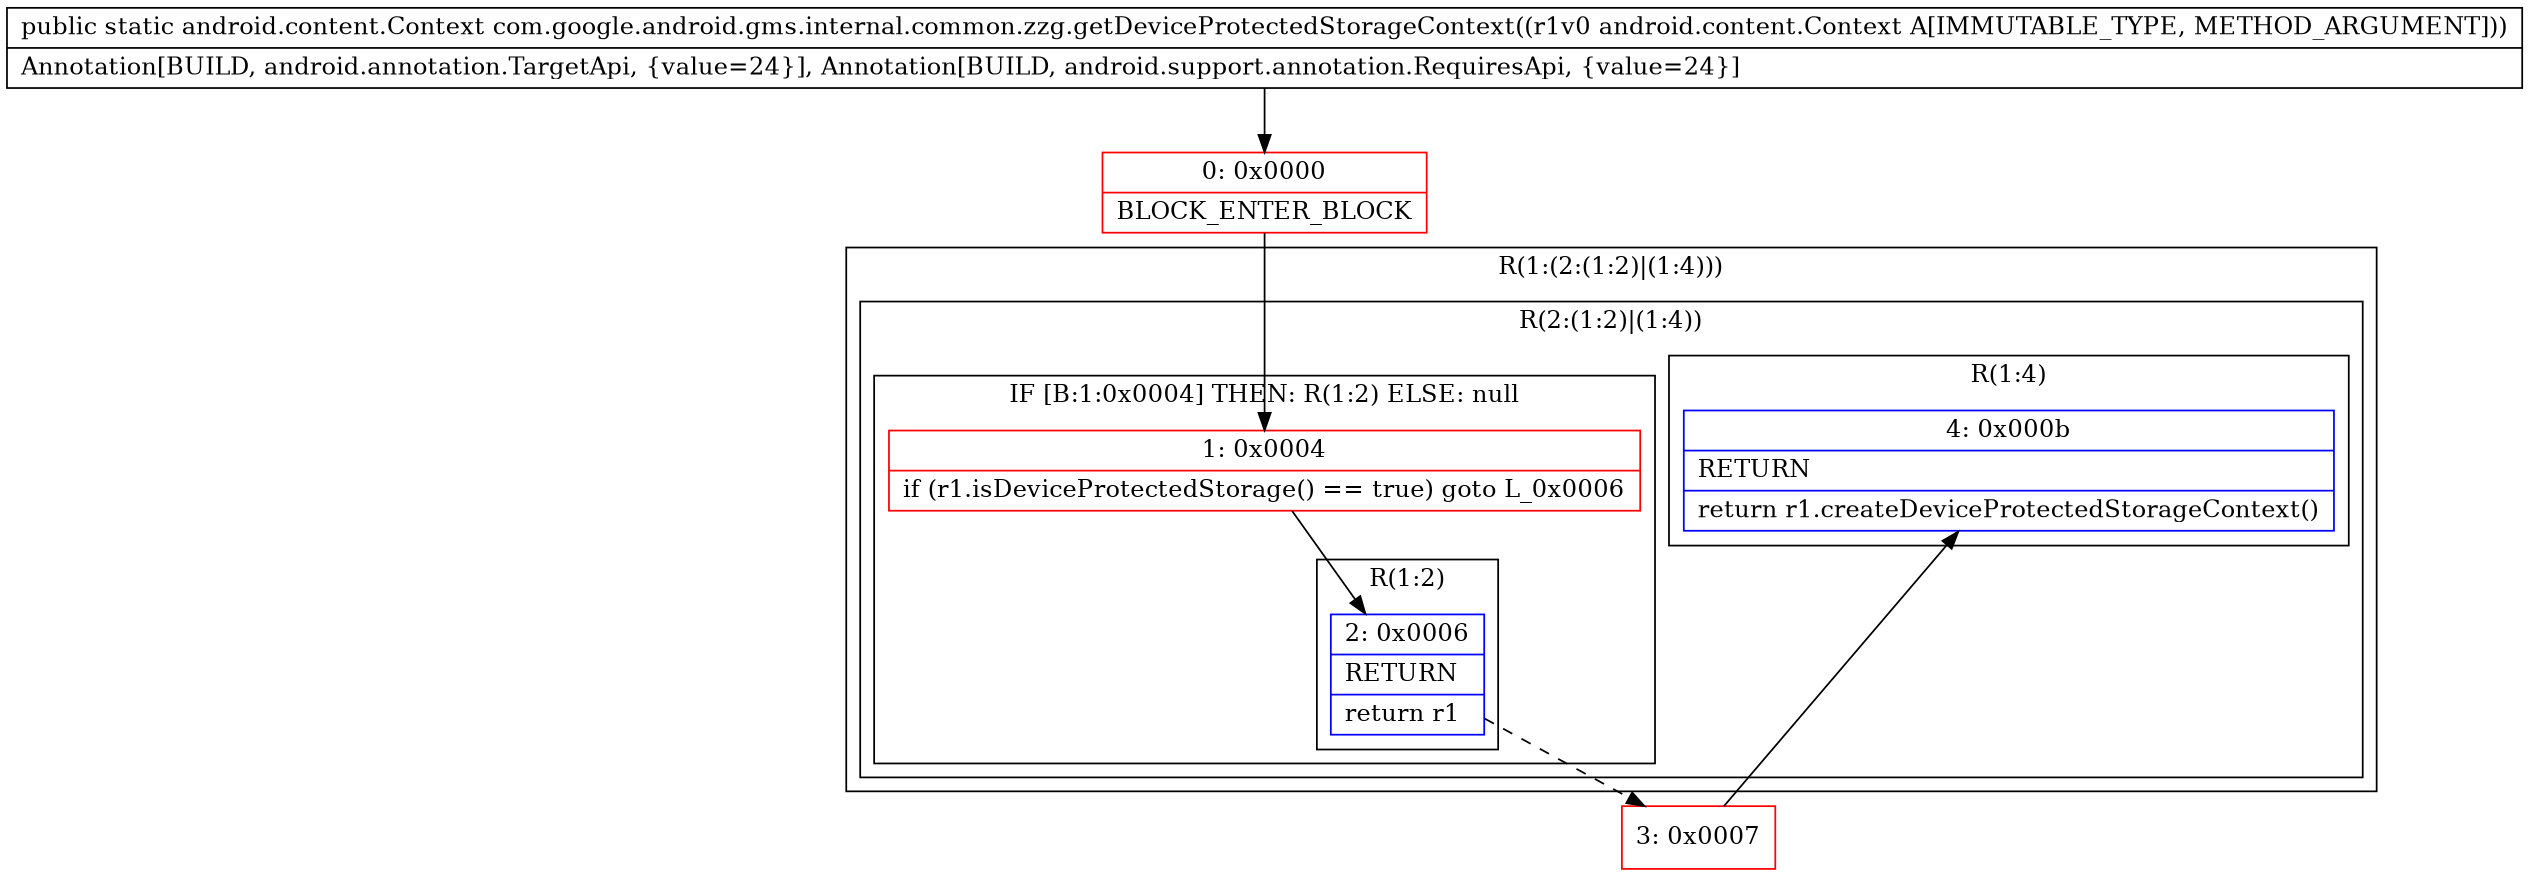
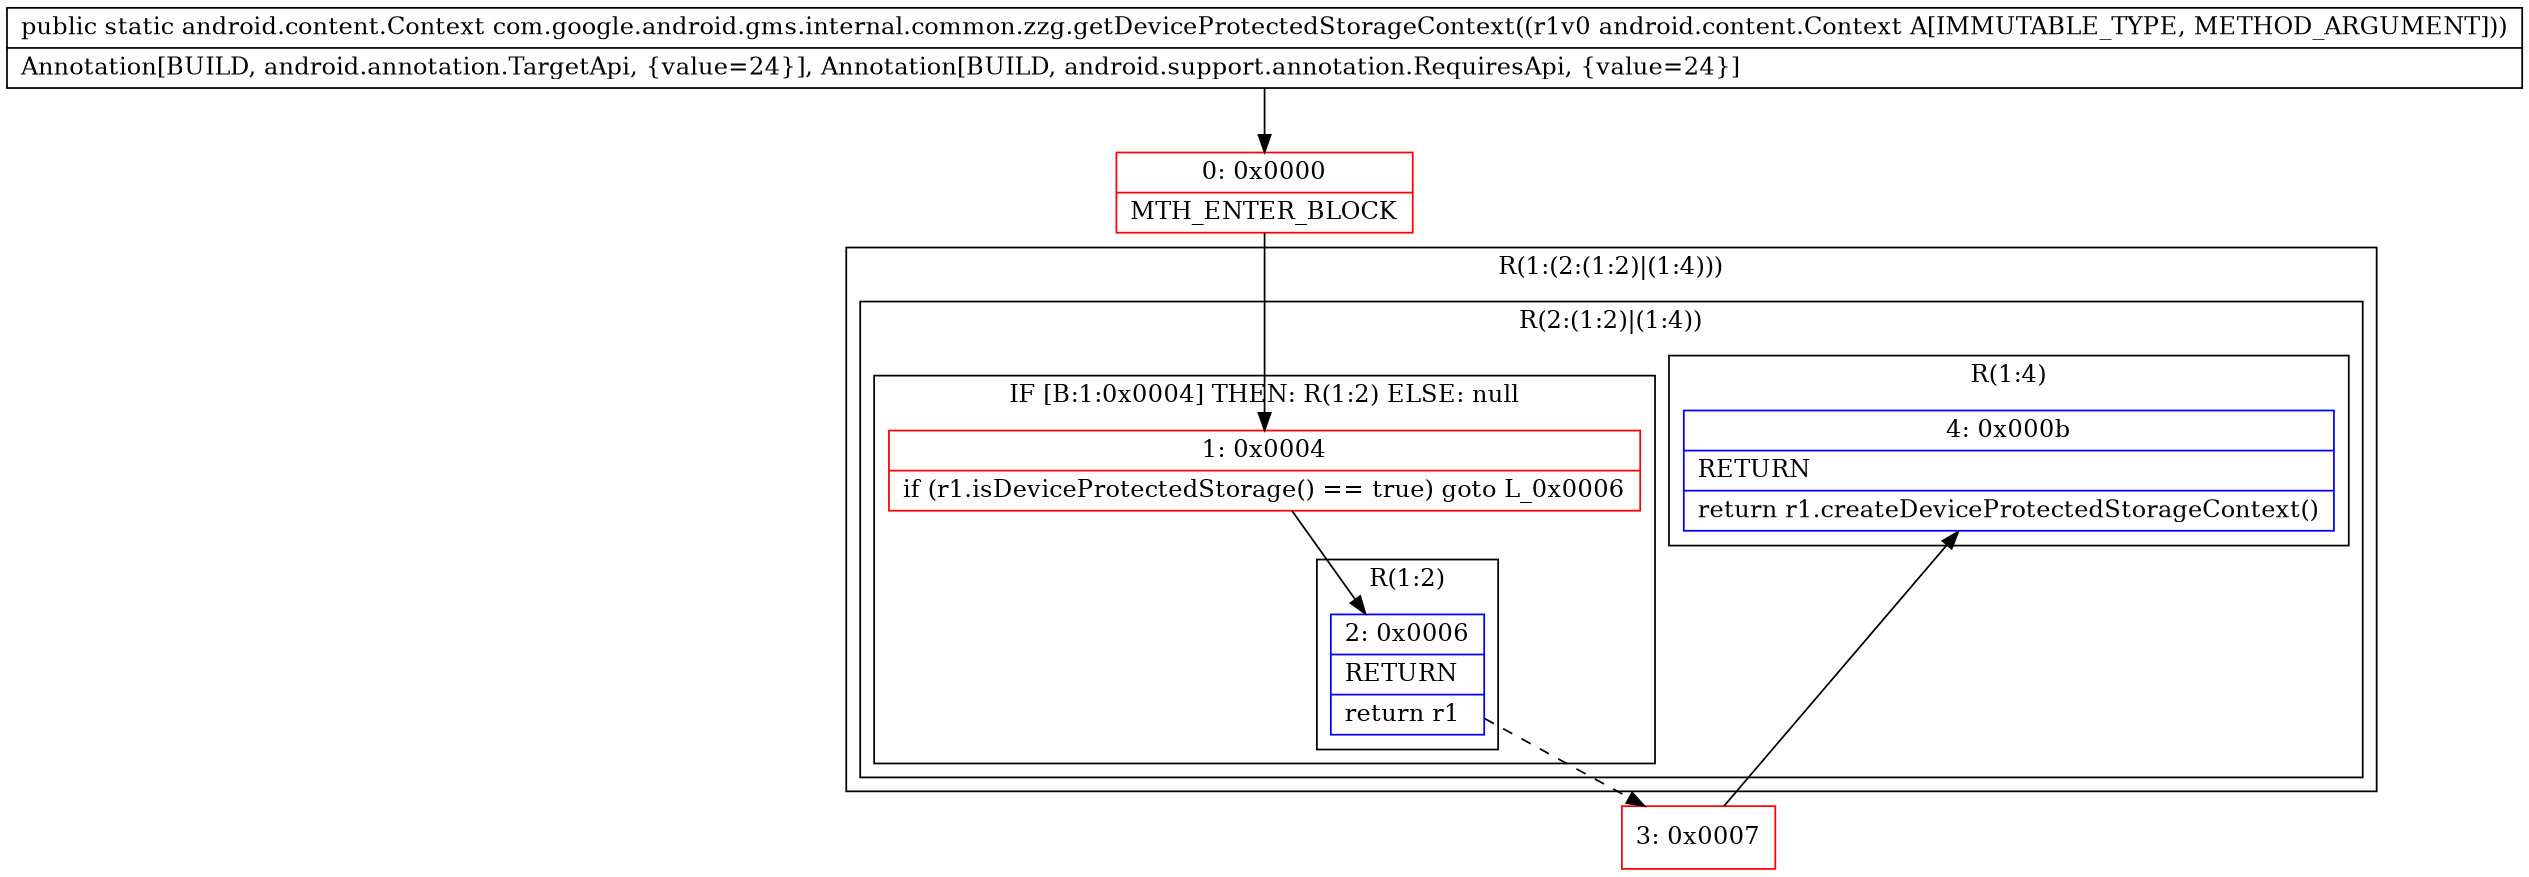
(1265, 212) -> (1265, 212)
